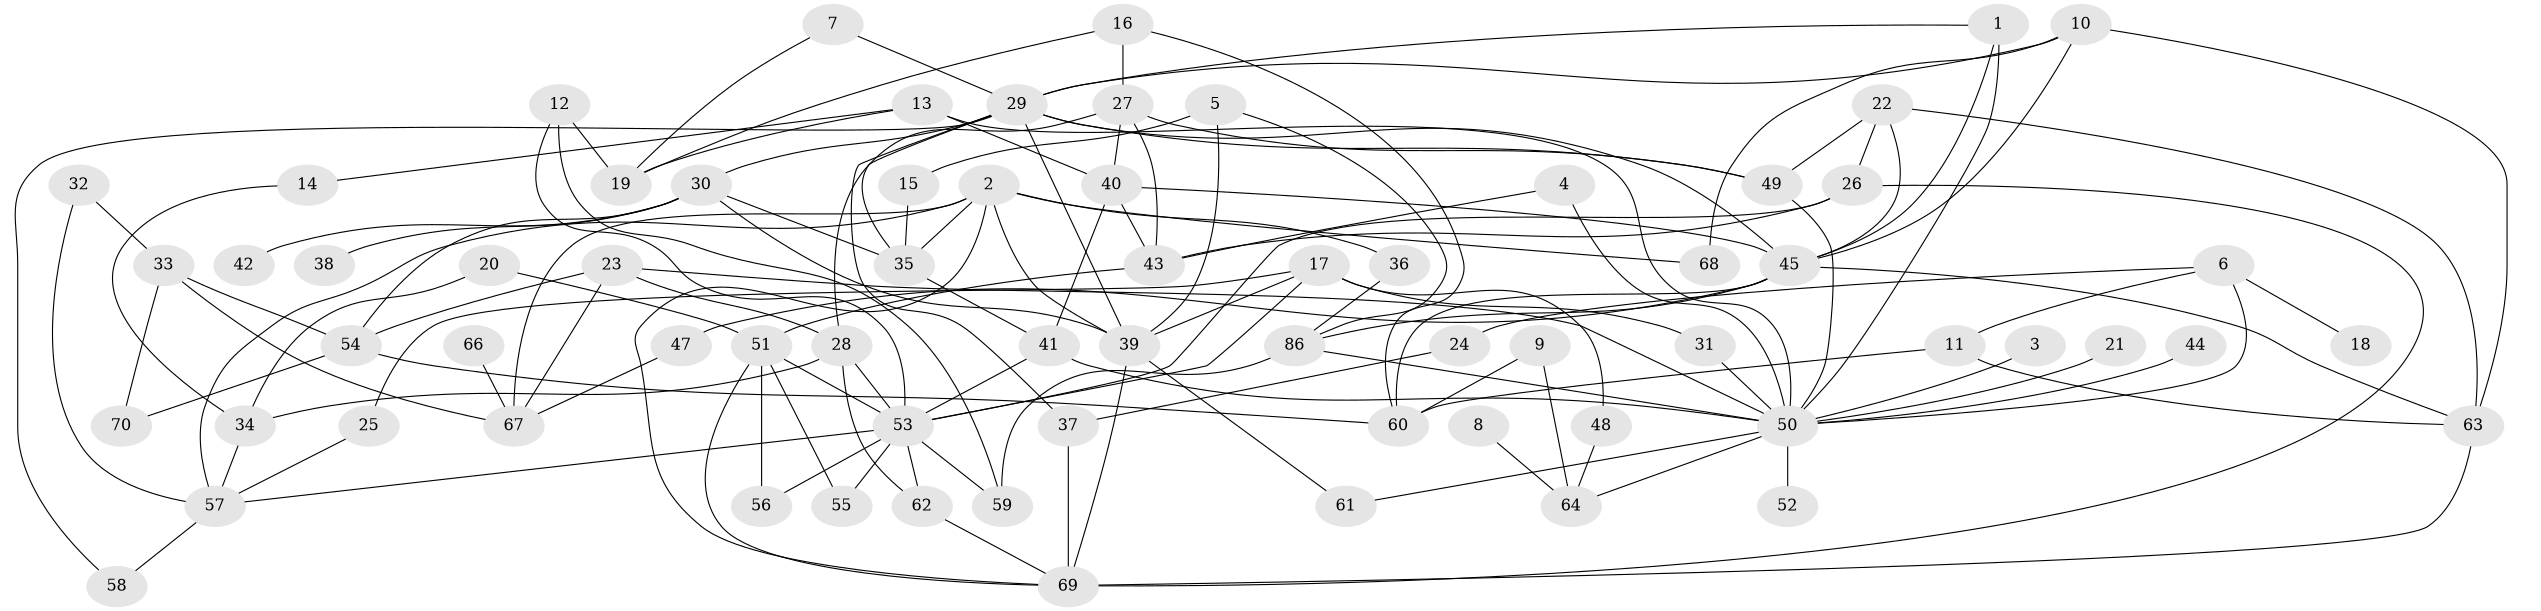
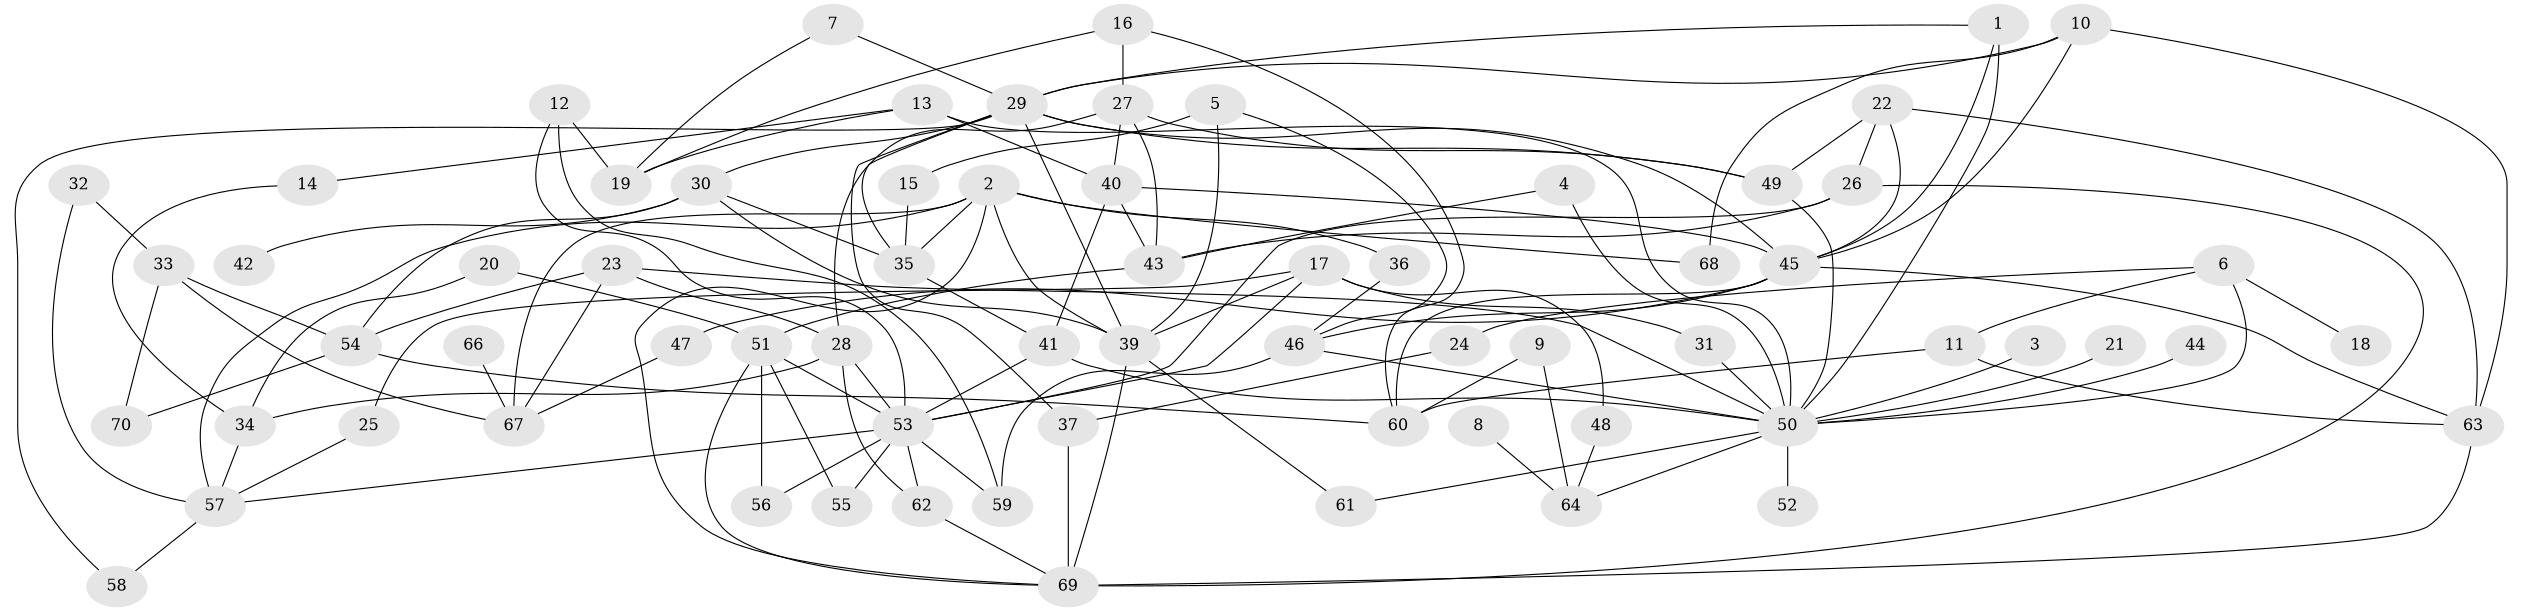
(324, 265) -> none
(1295, 346) -> (1295, 346)
